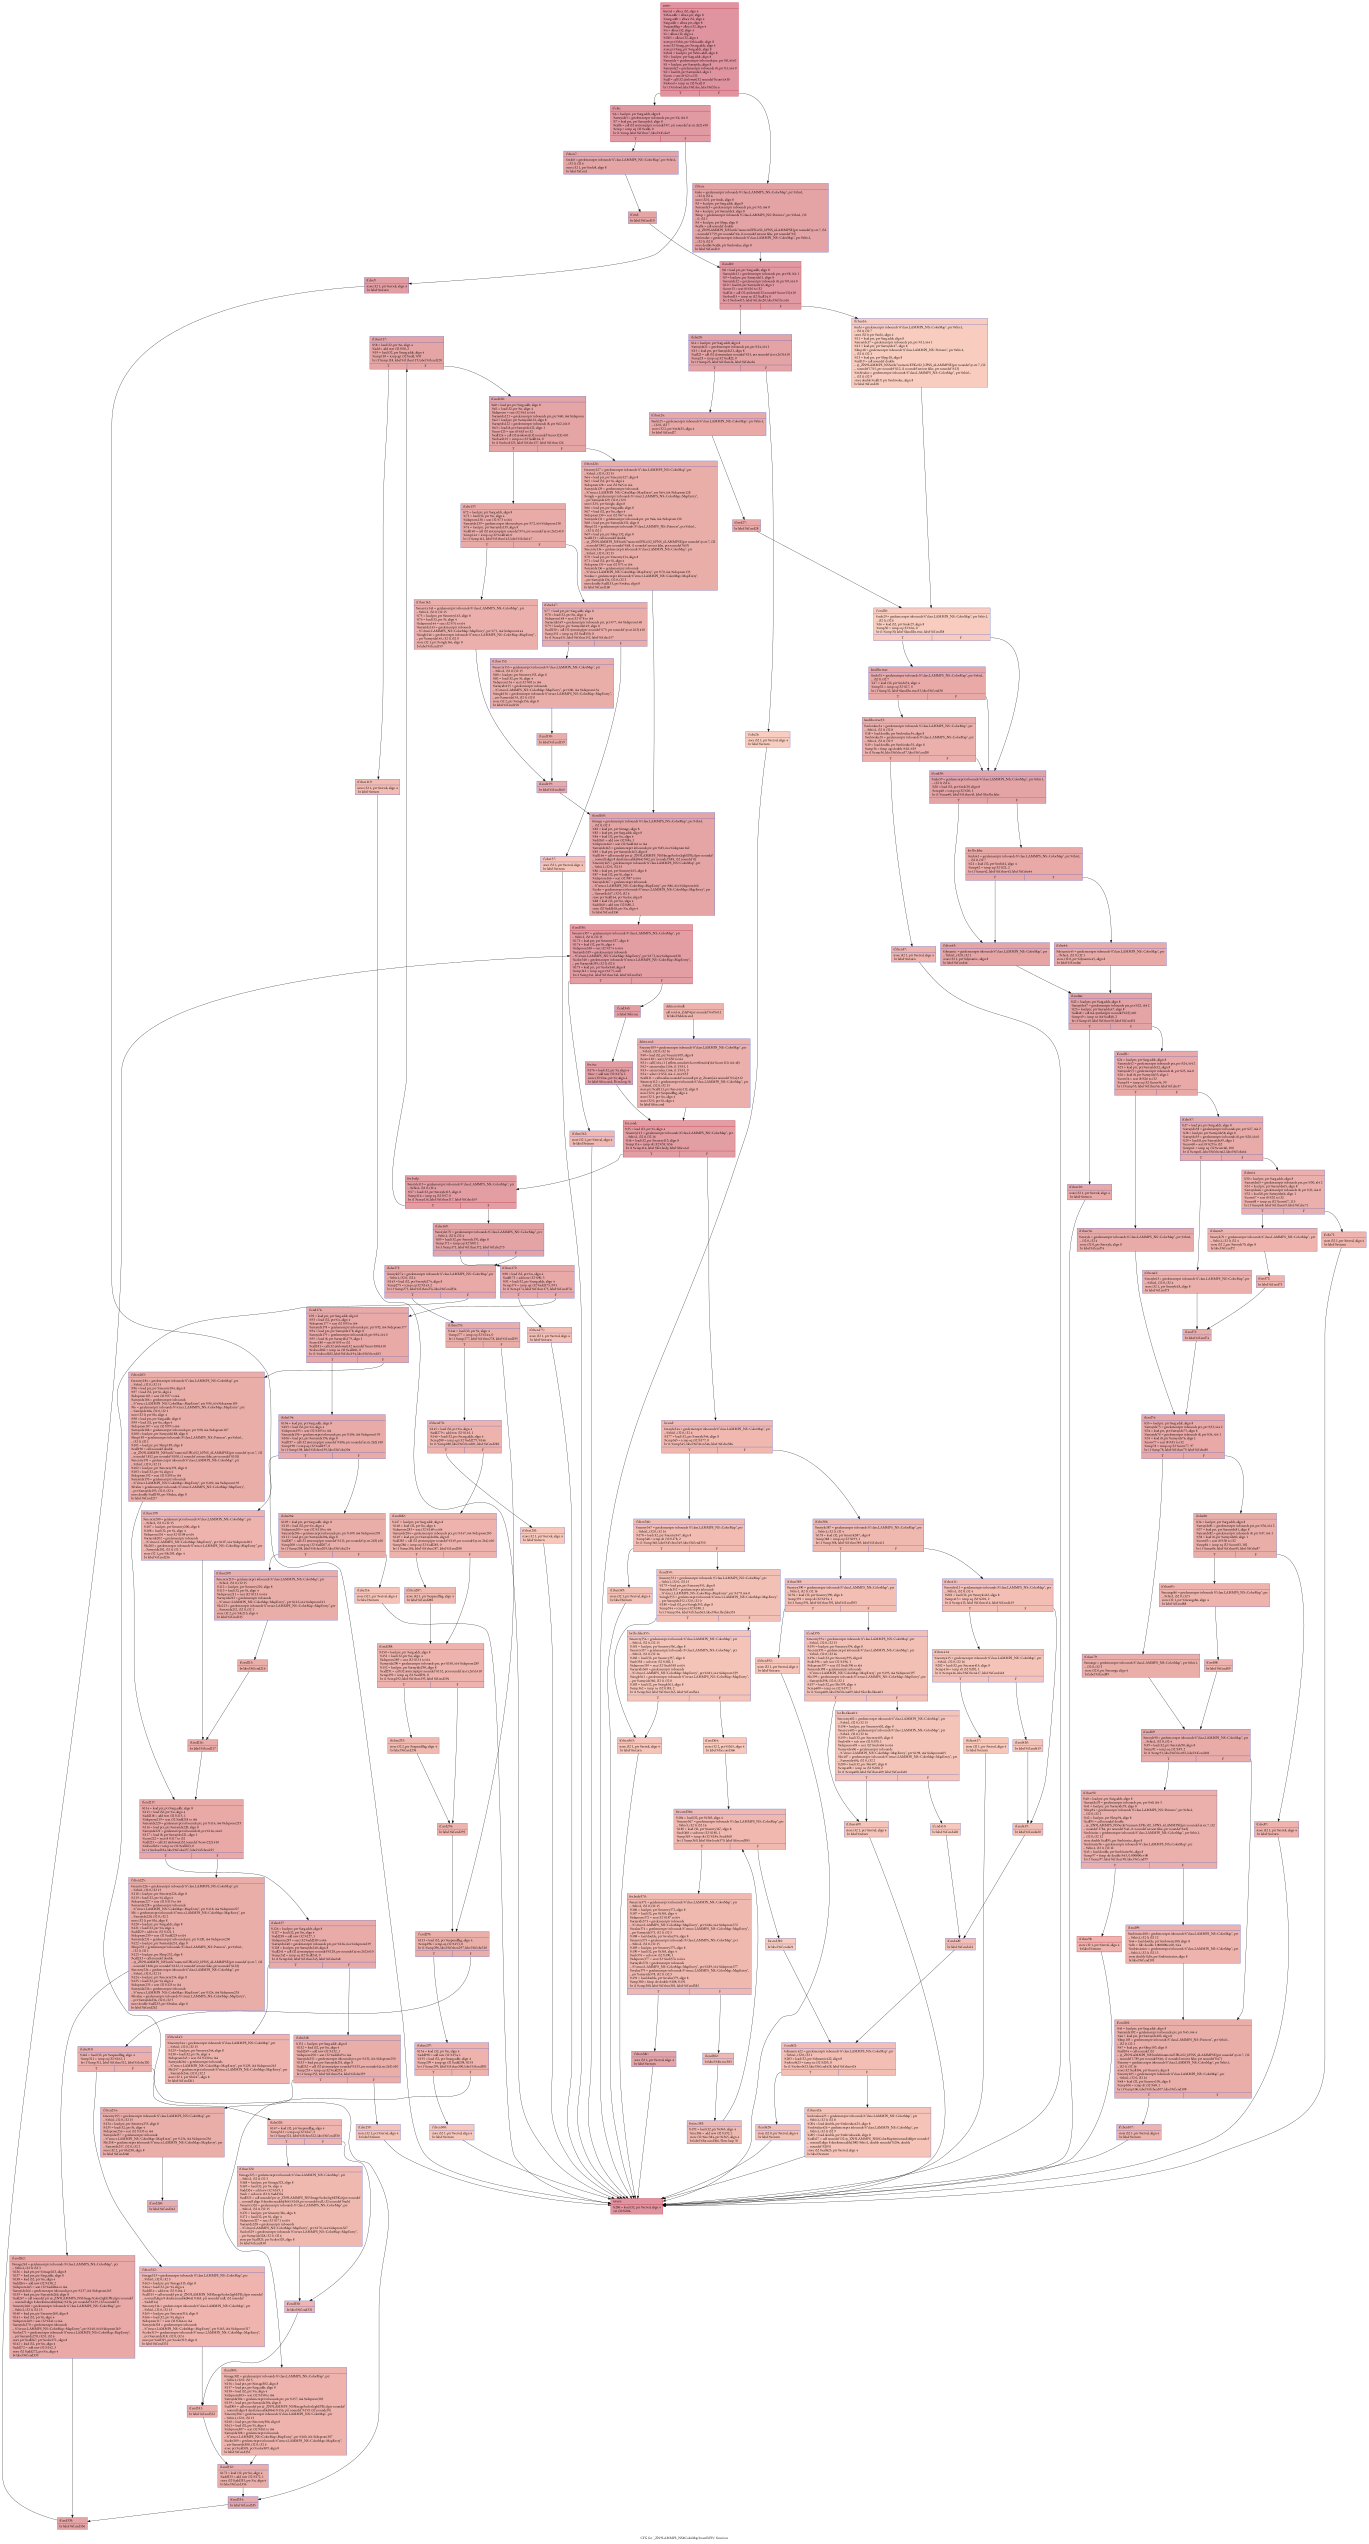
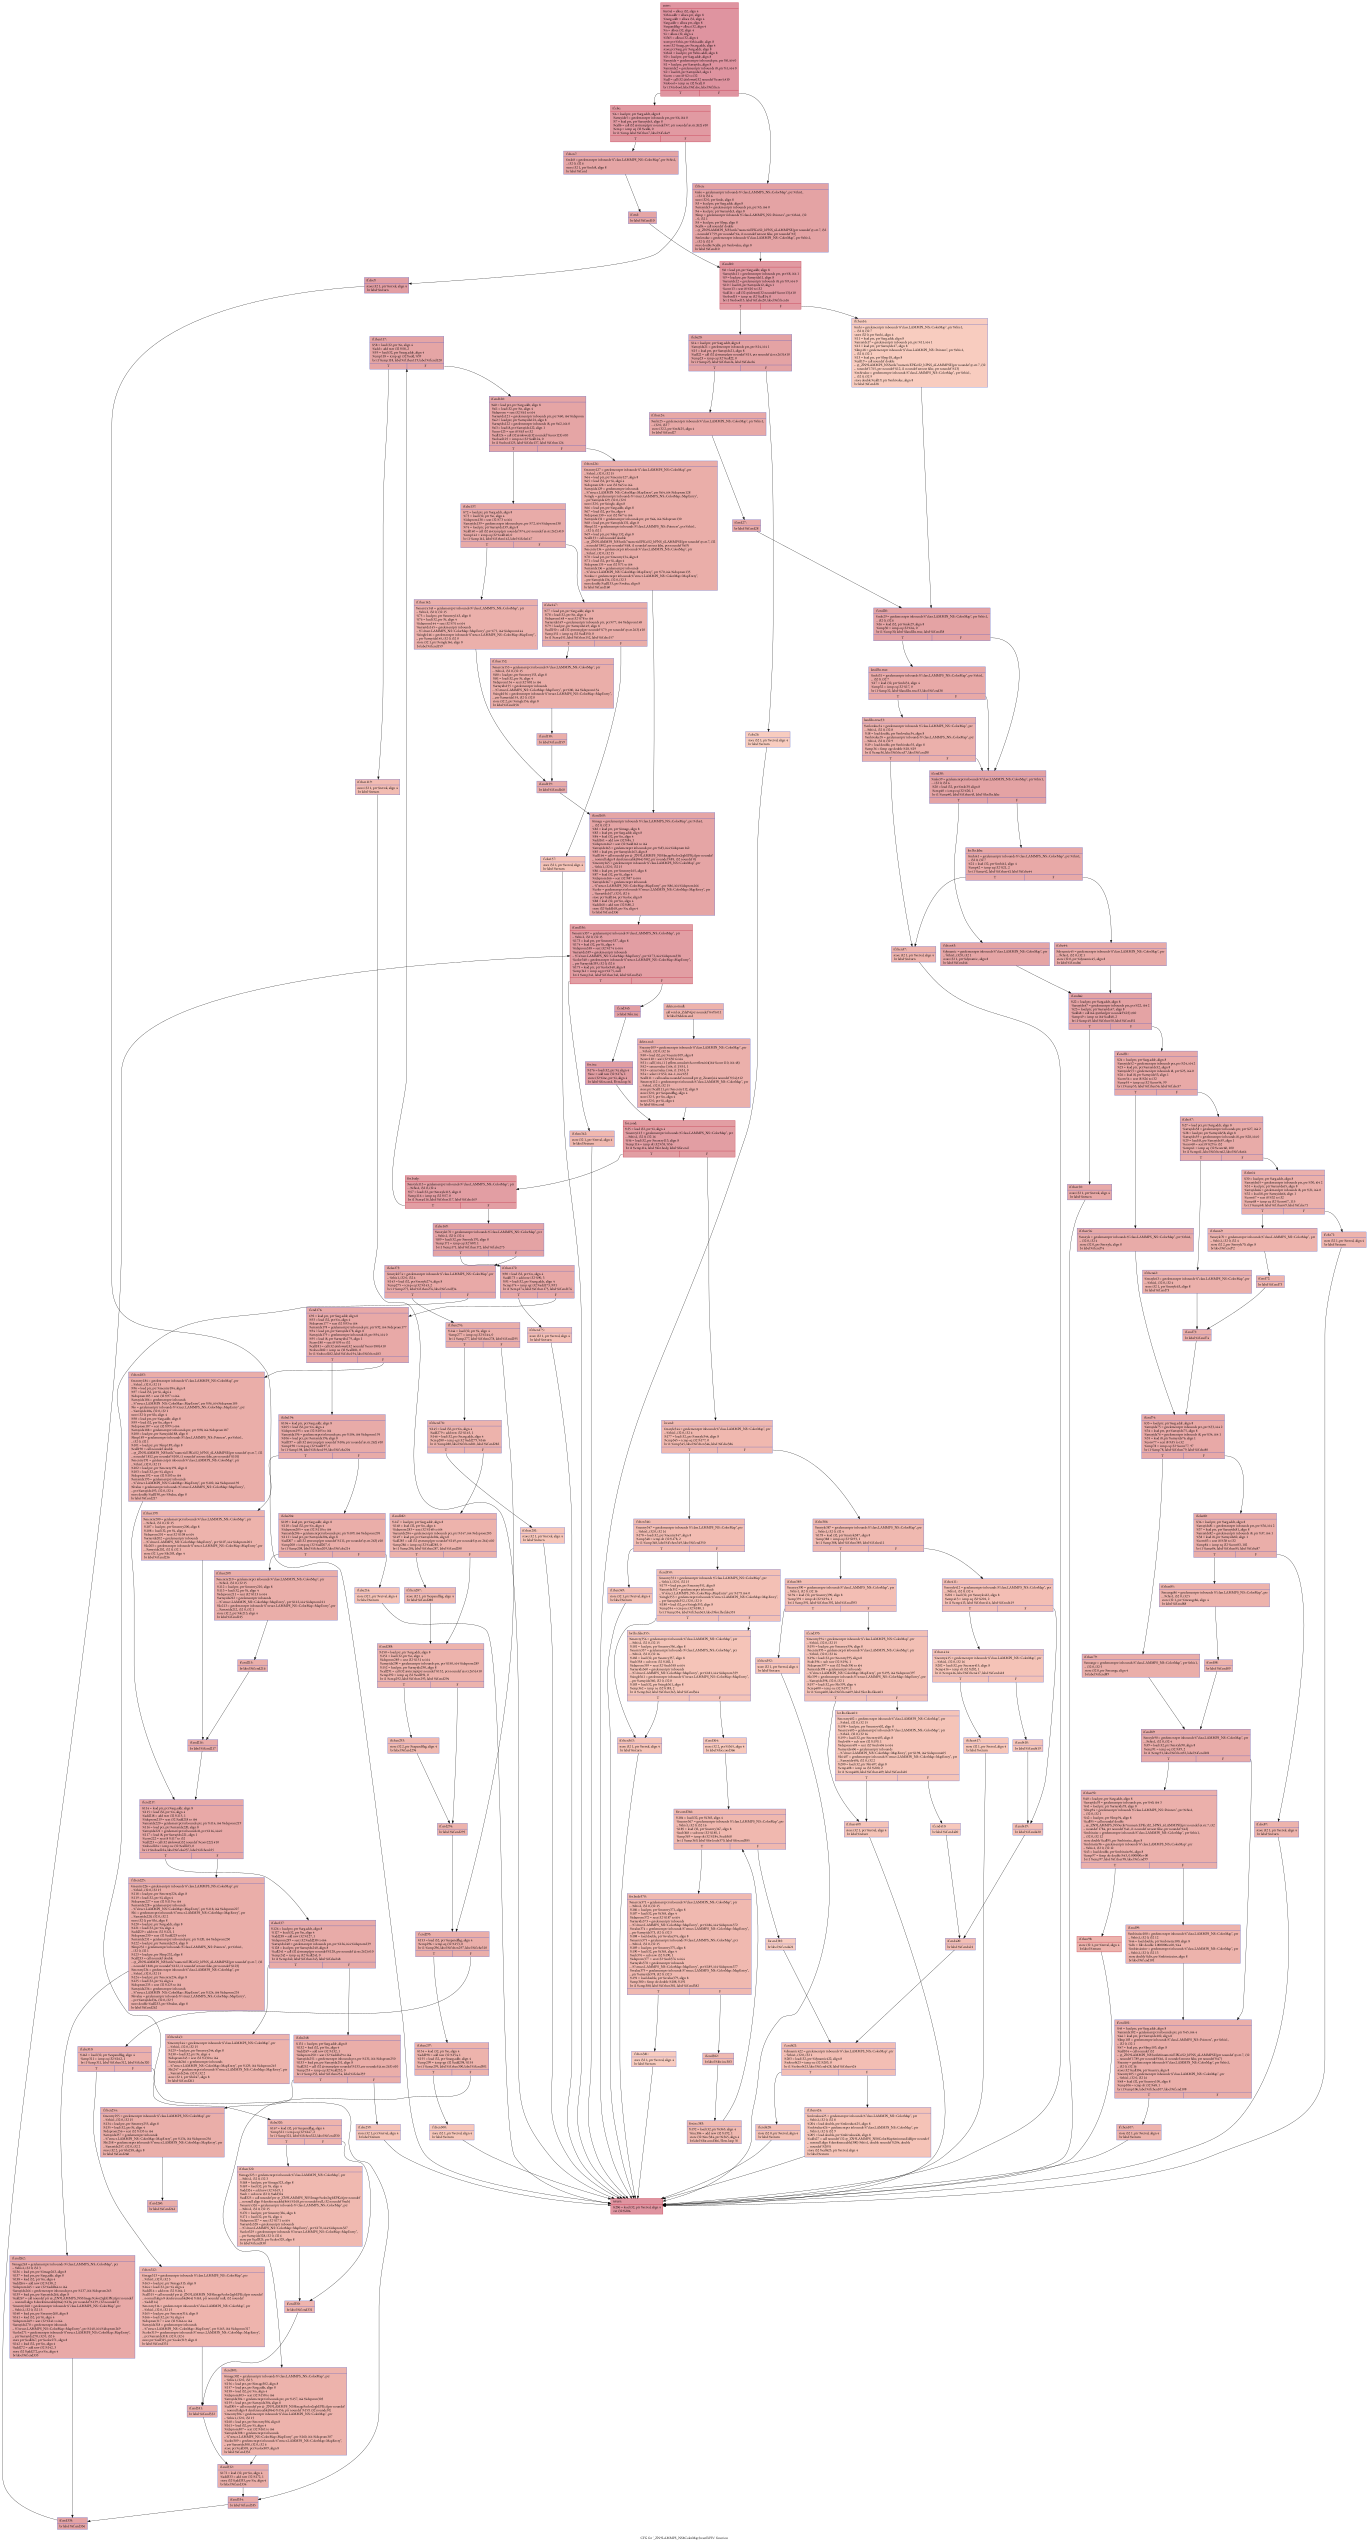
(932, 624) -> (932, 624)
(995, 911) -> (931, 902)
(654, 2059) -> (654, 2059)
